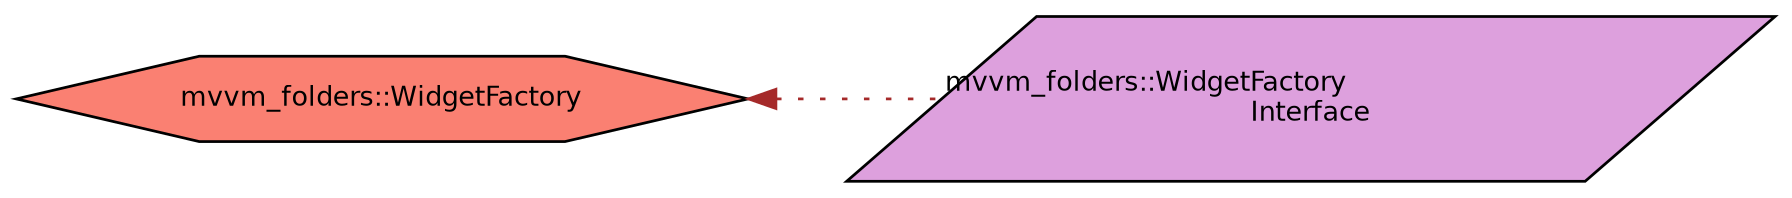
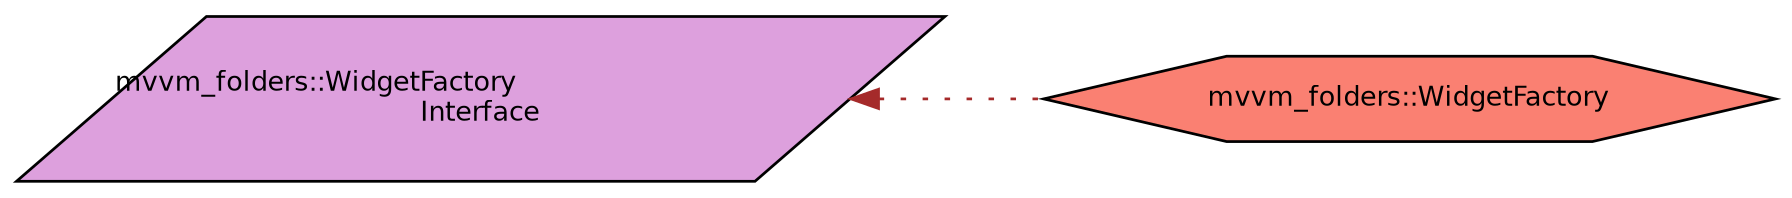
(859, 99) -> (961, 99)
